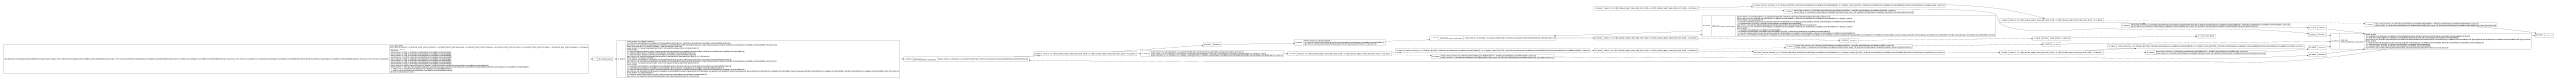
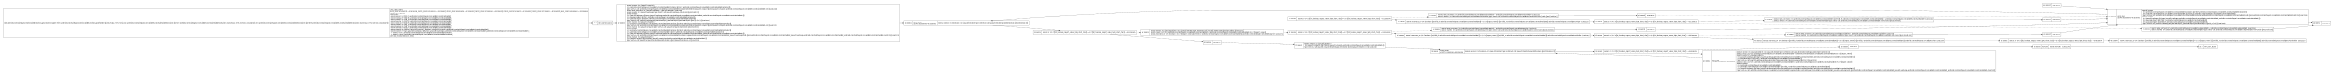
(2206, 53) -> none
